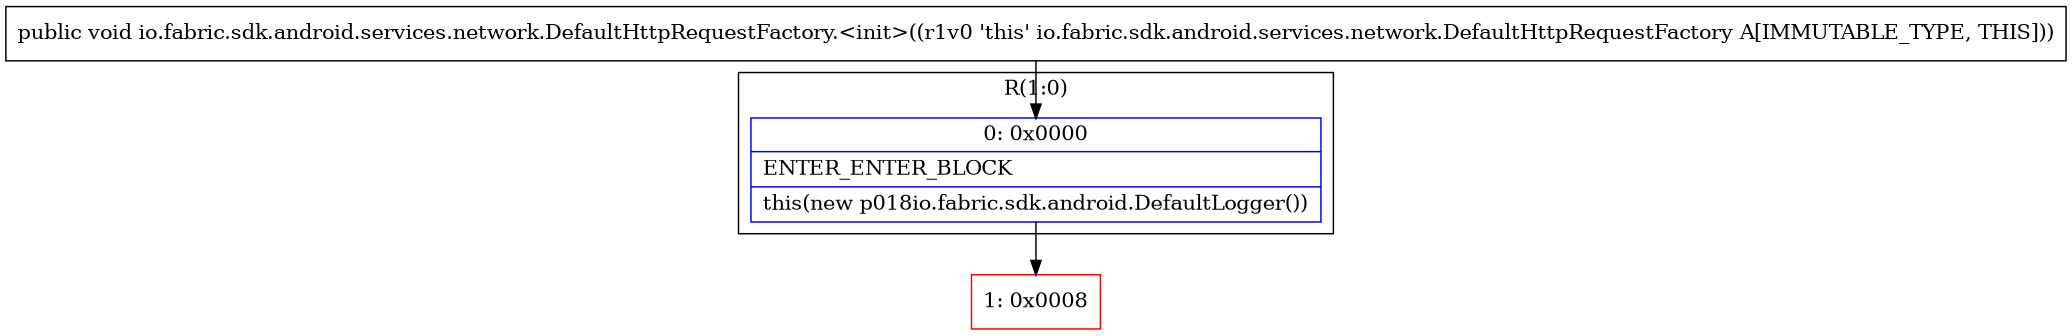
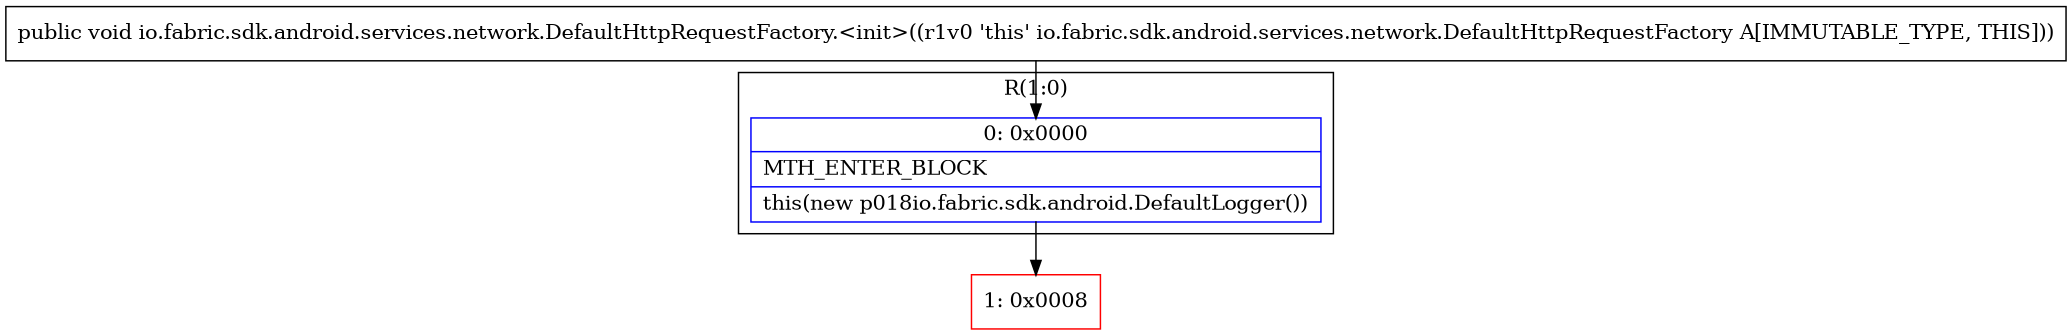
(888, 169) -> (876, 169)
